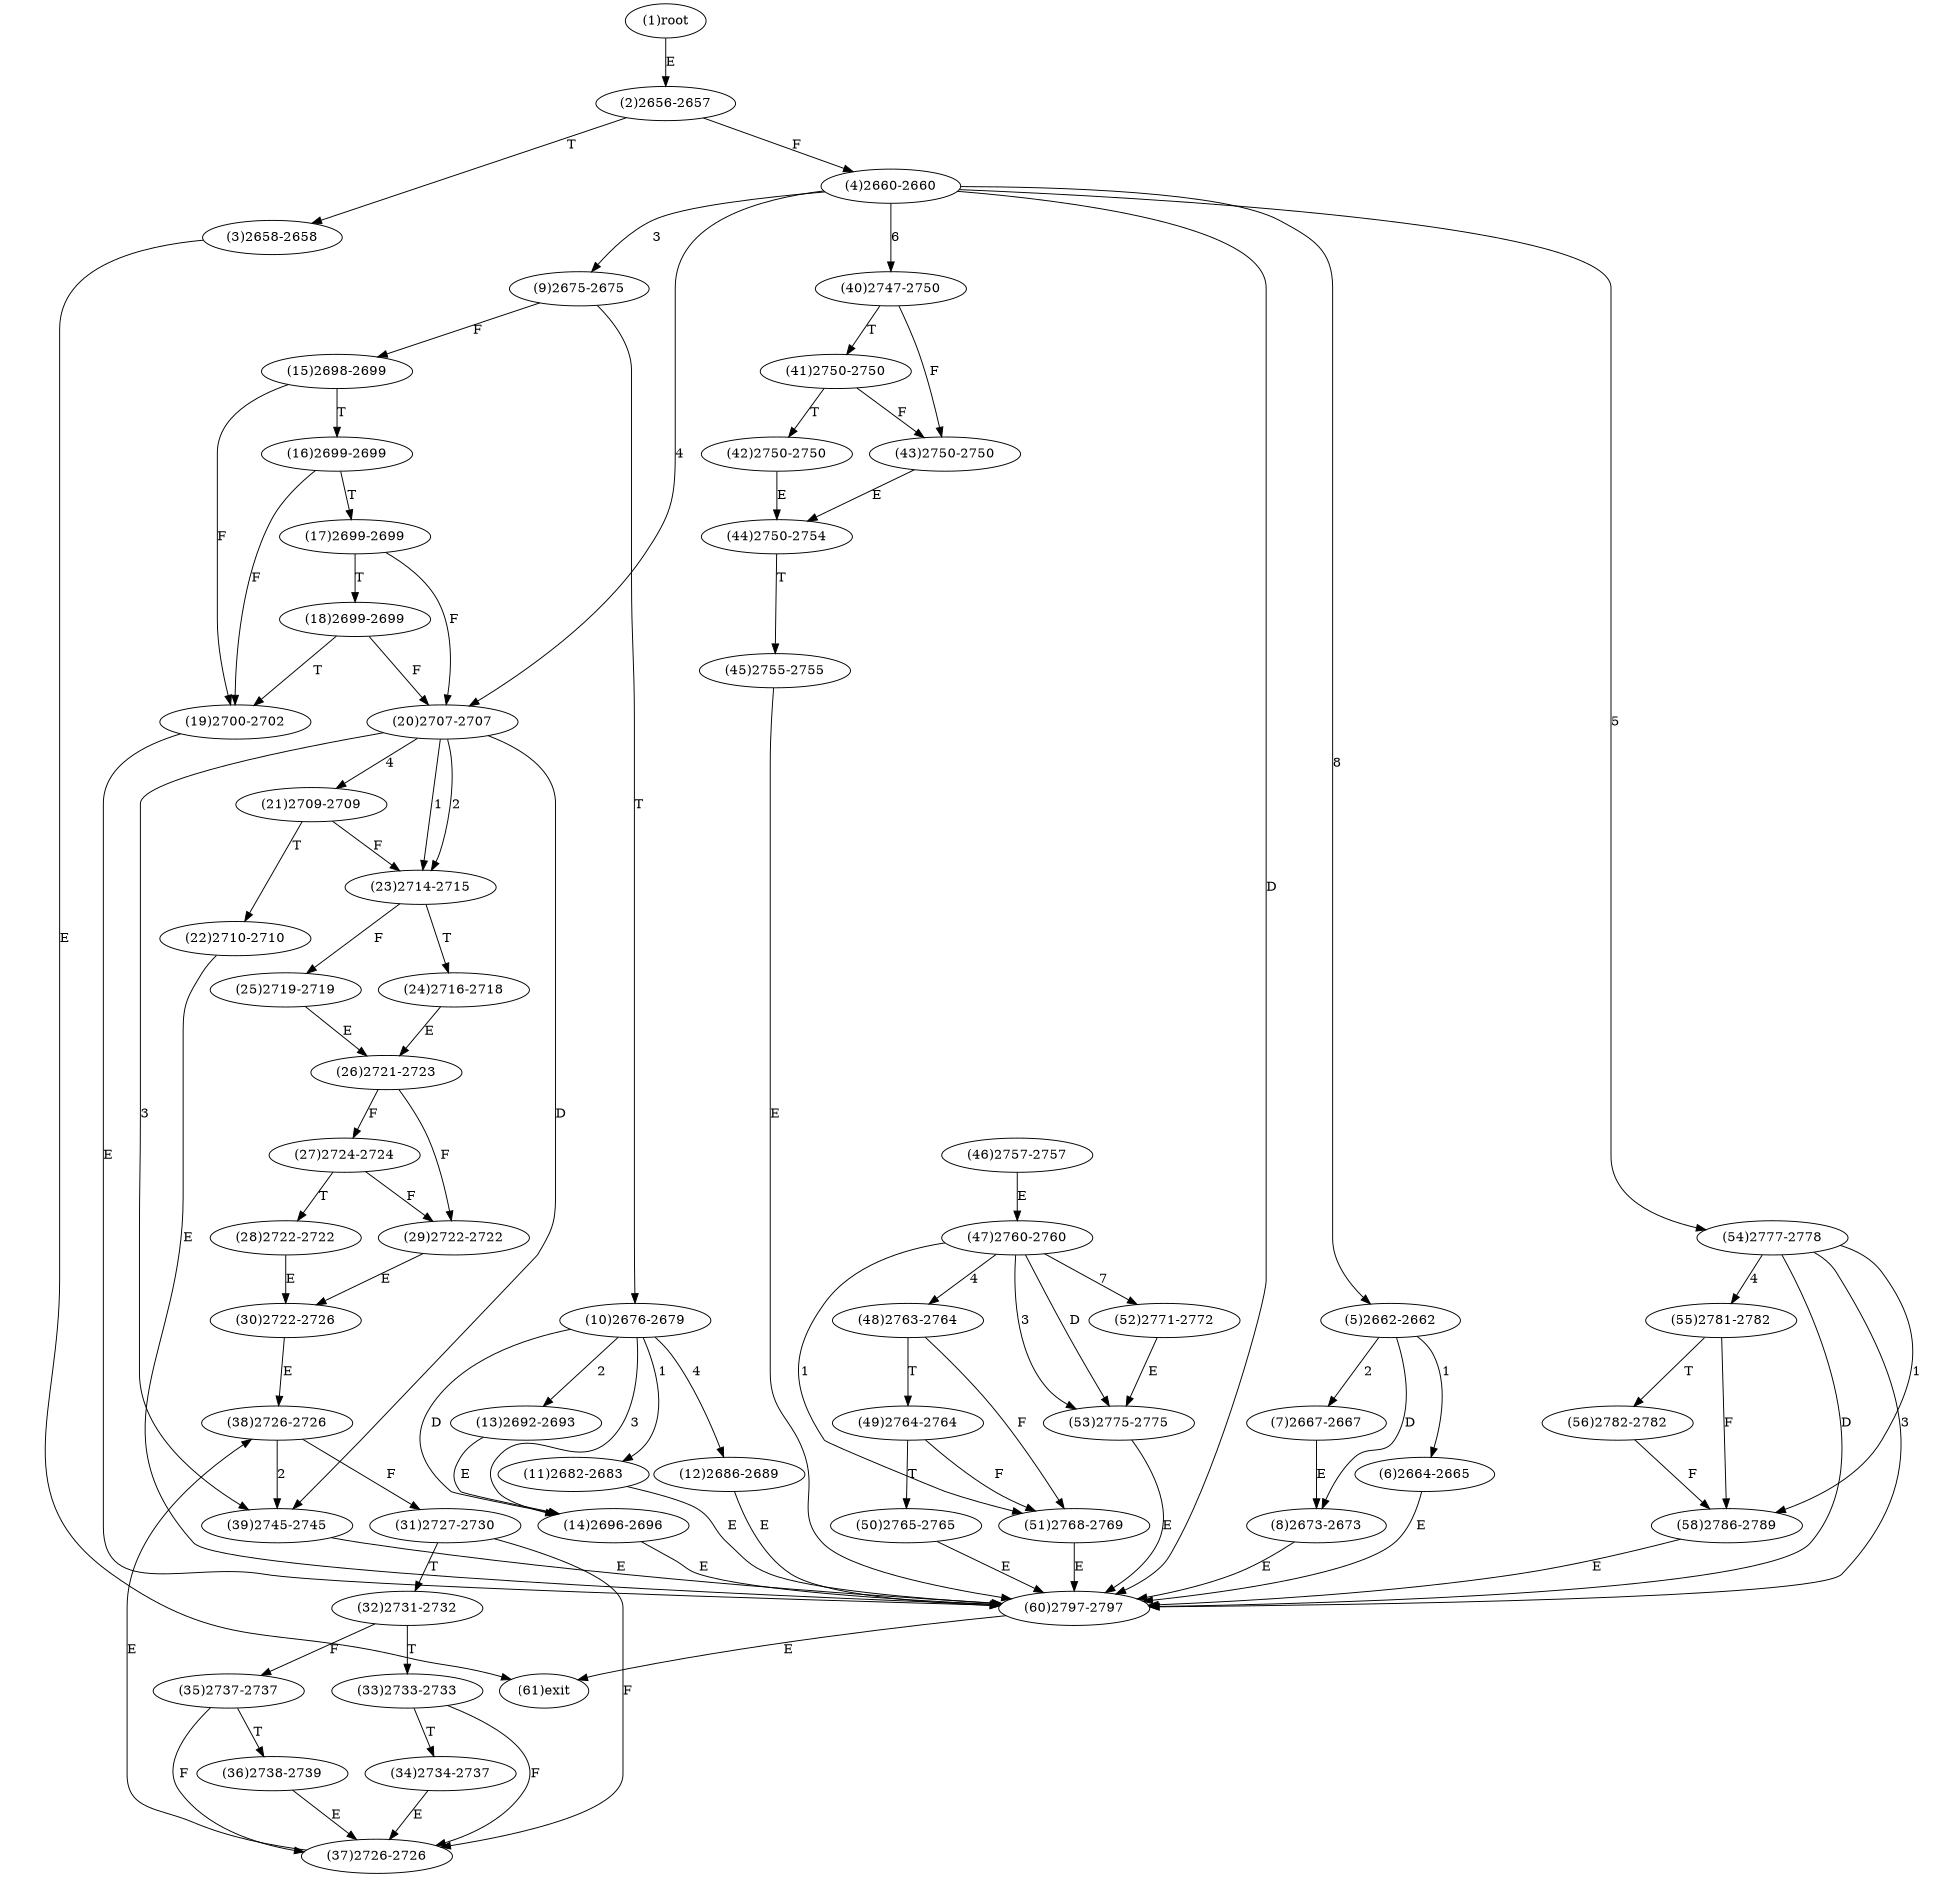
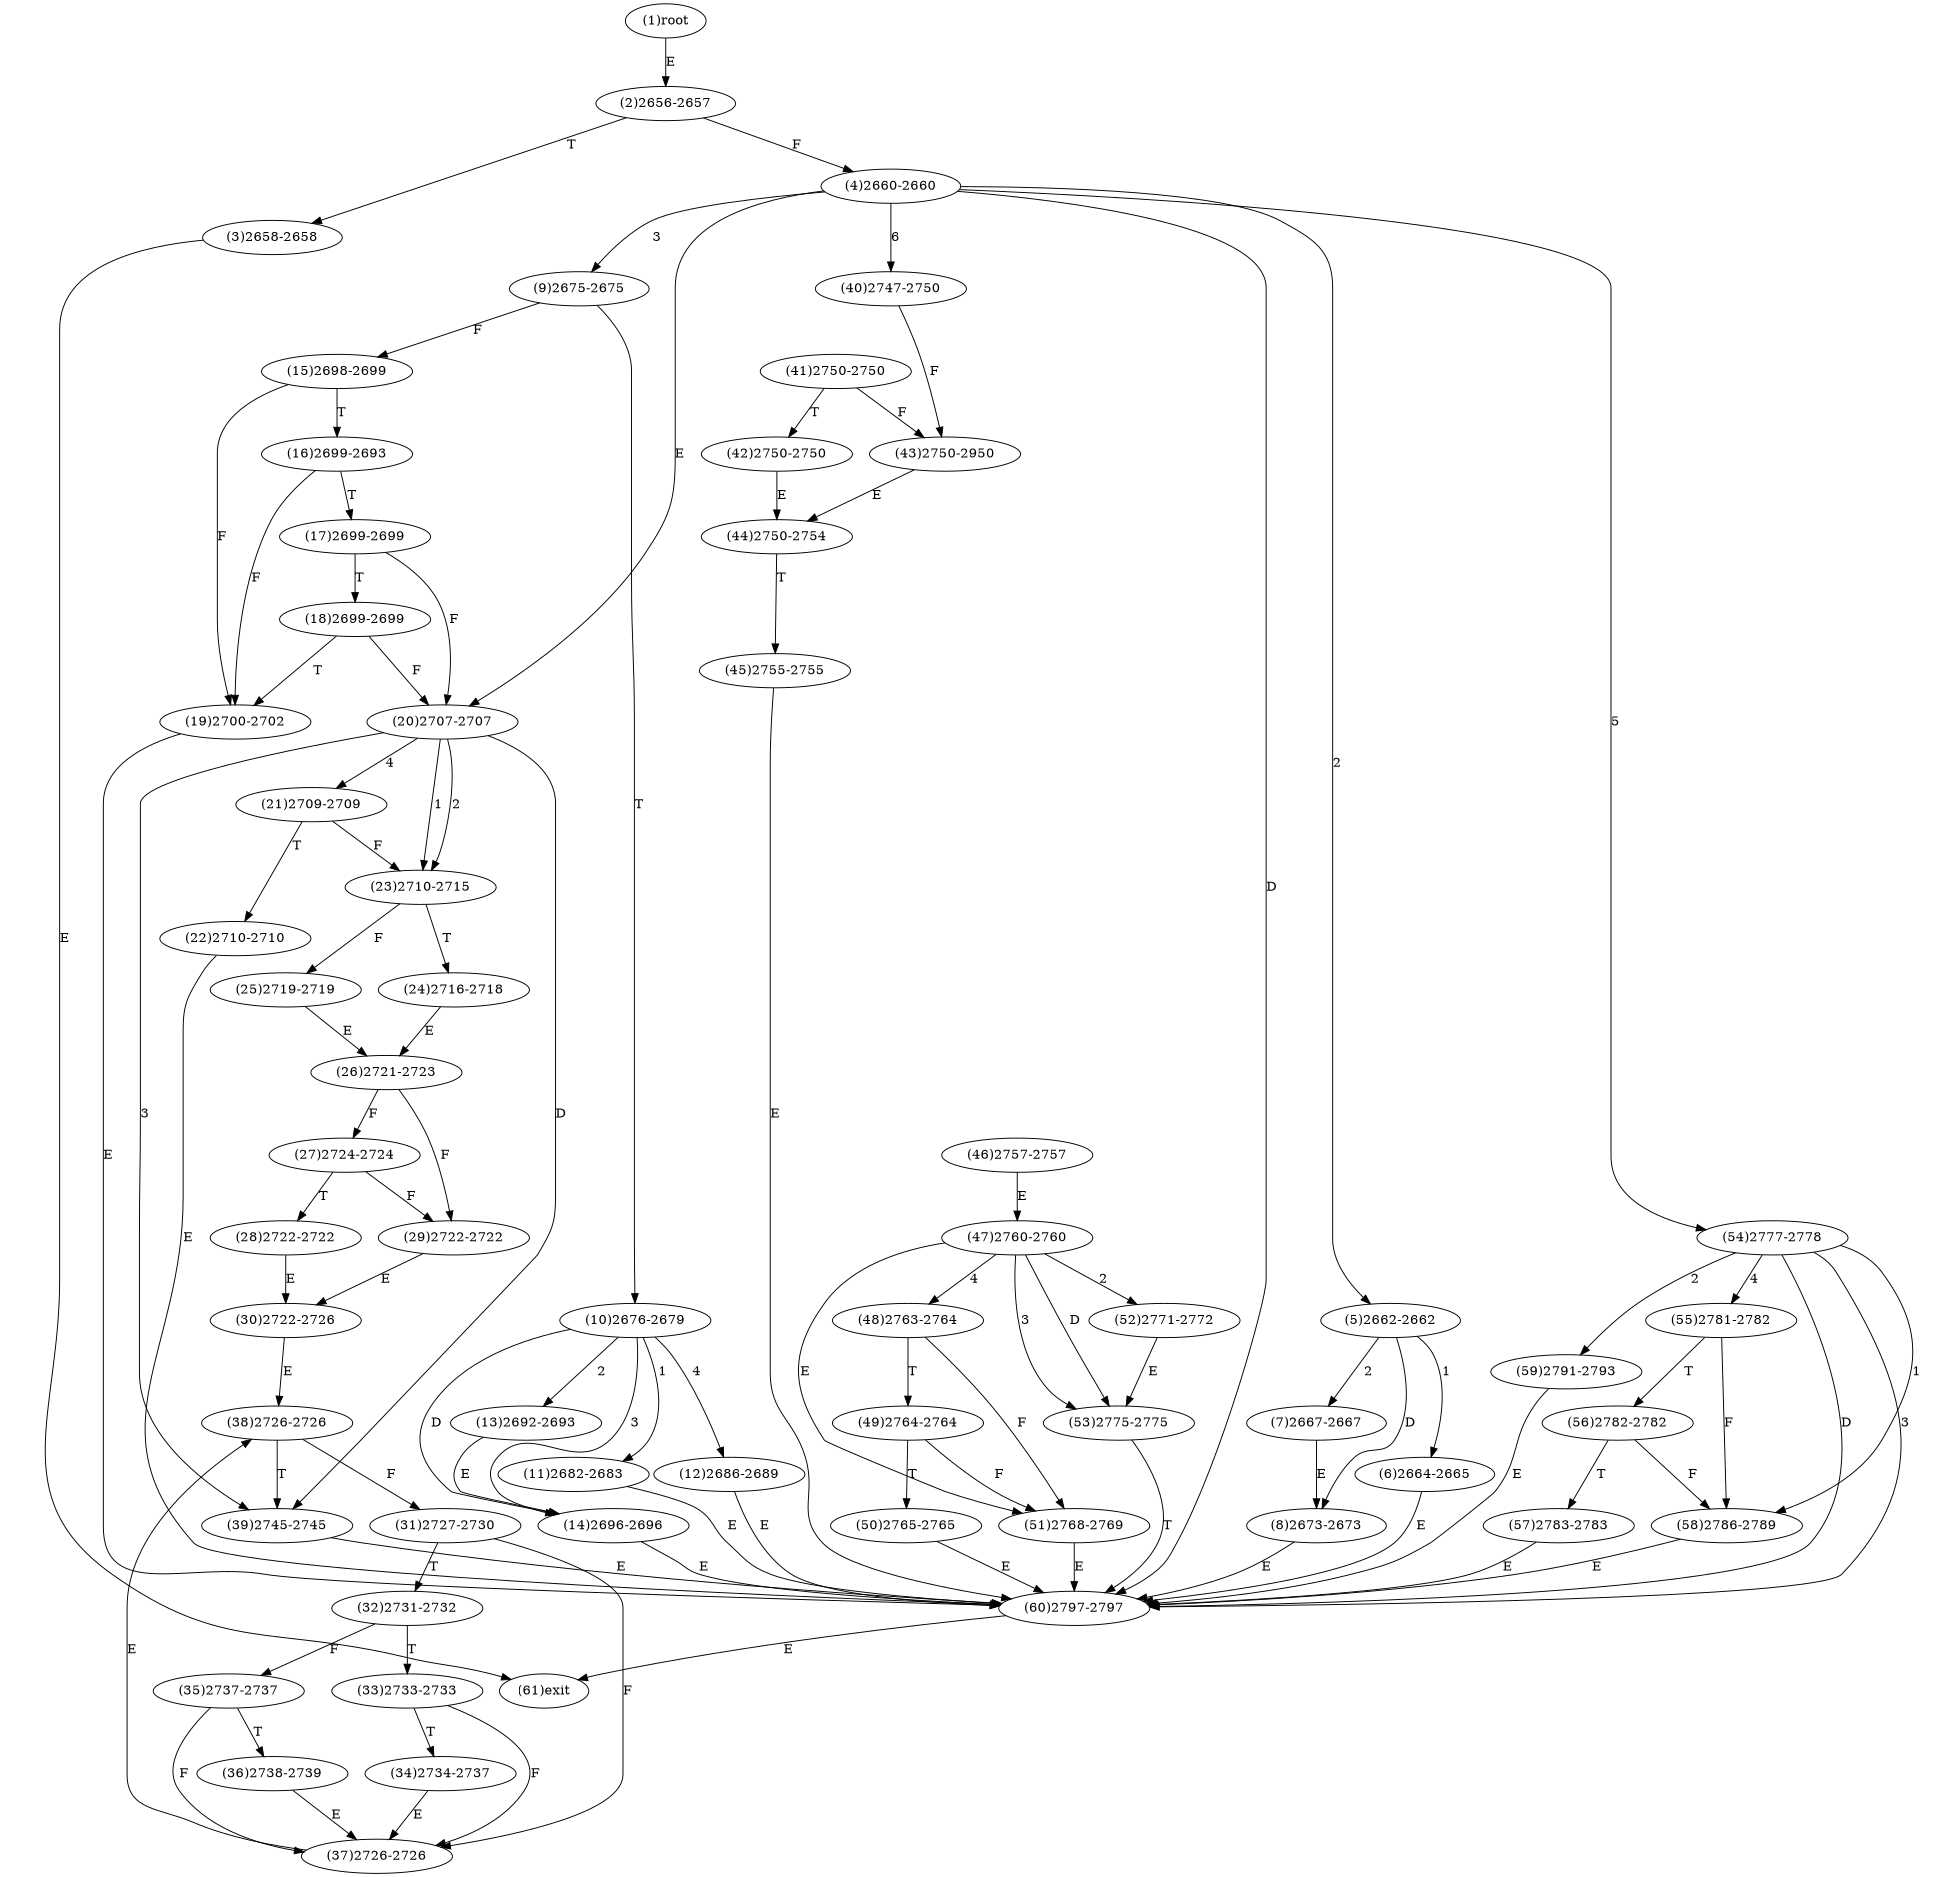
(866, 326) -> none
(337, 454) -> (337, 454)
(680, 454) -> (680, 454)
(945, 454) -> (945, 454)
(1337, 763) -> (1337, 763)
(421, 887) -> (421, 887)
(1104, 1279) -> (1104, 1279)
(805, 1372) -> (805, 1372)
none -> (1566, 1372)
(282, 1474) -> (282, 1474)
(1168, 1526) -> (1168, 1526)
none -> (1559, 1526)
